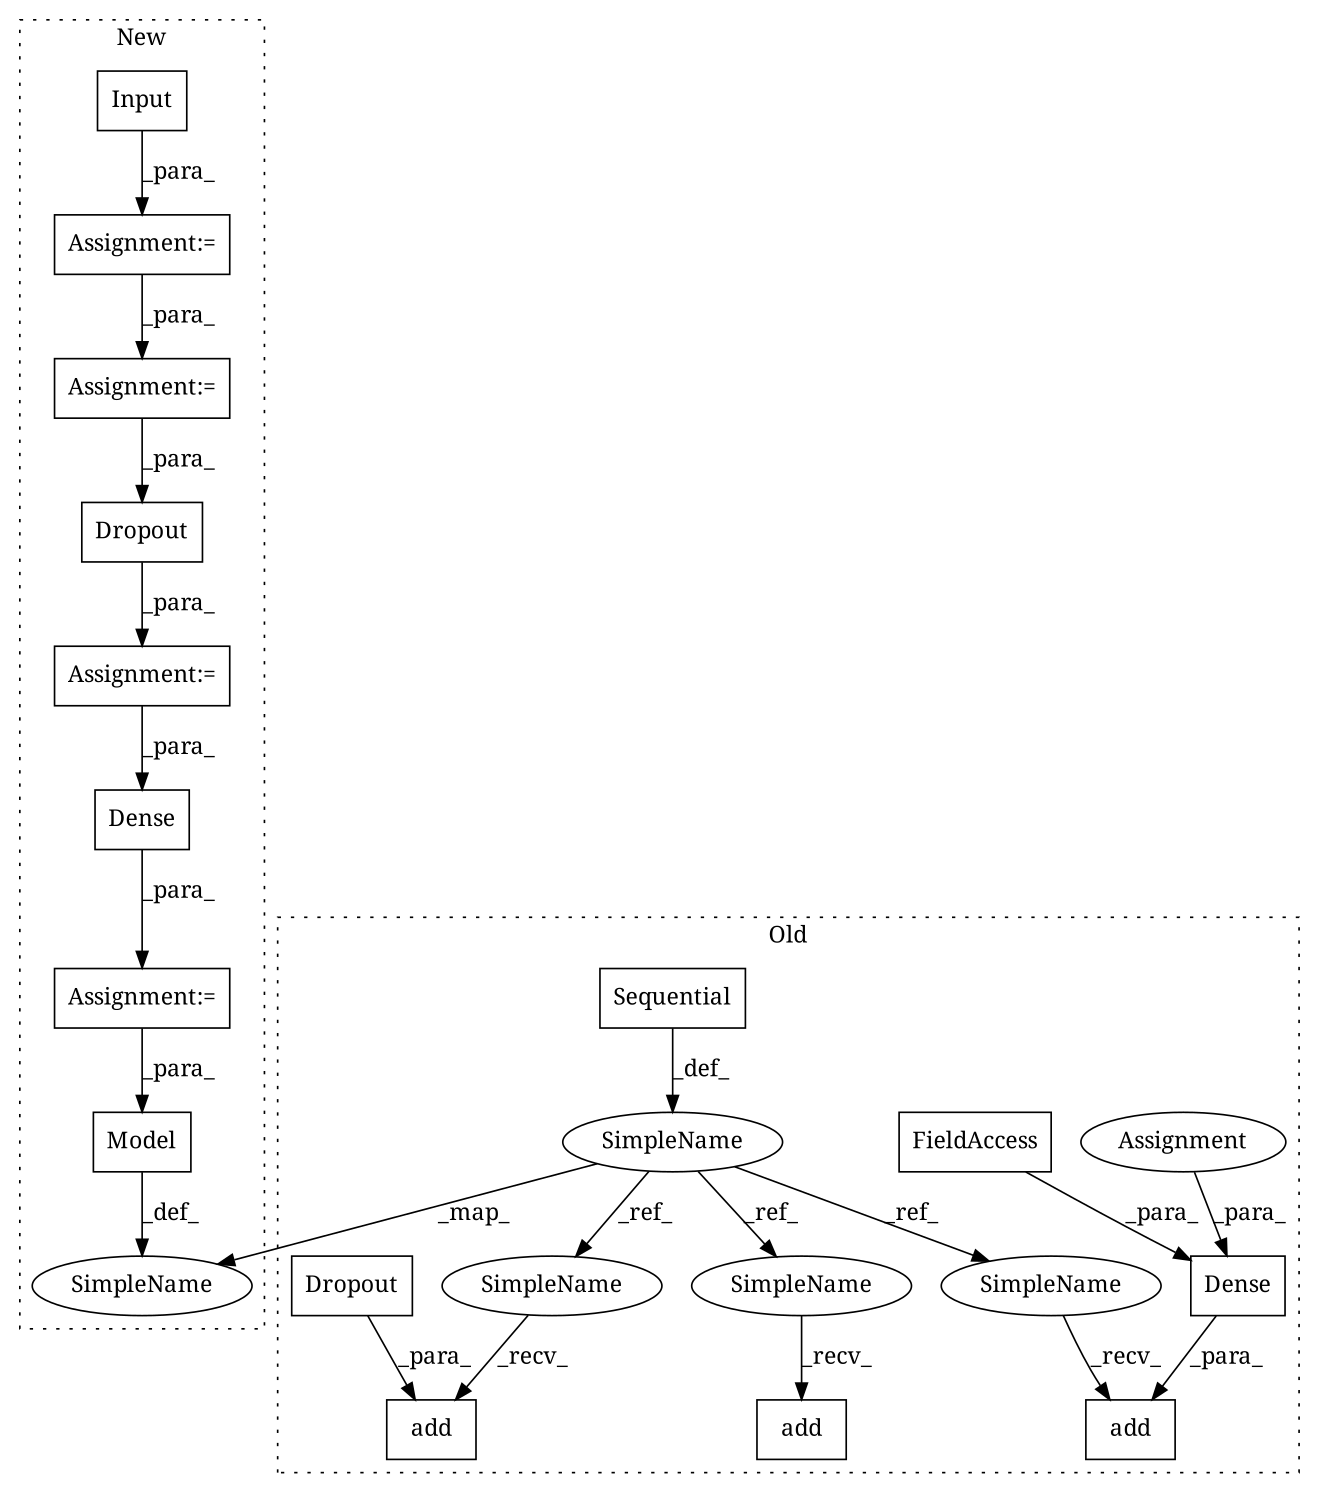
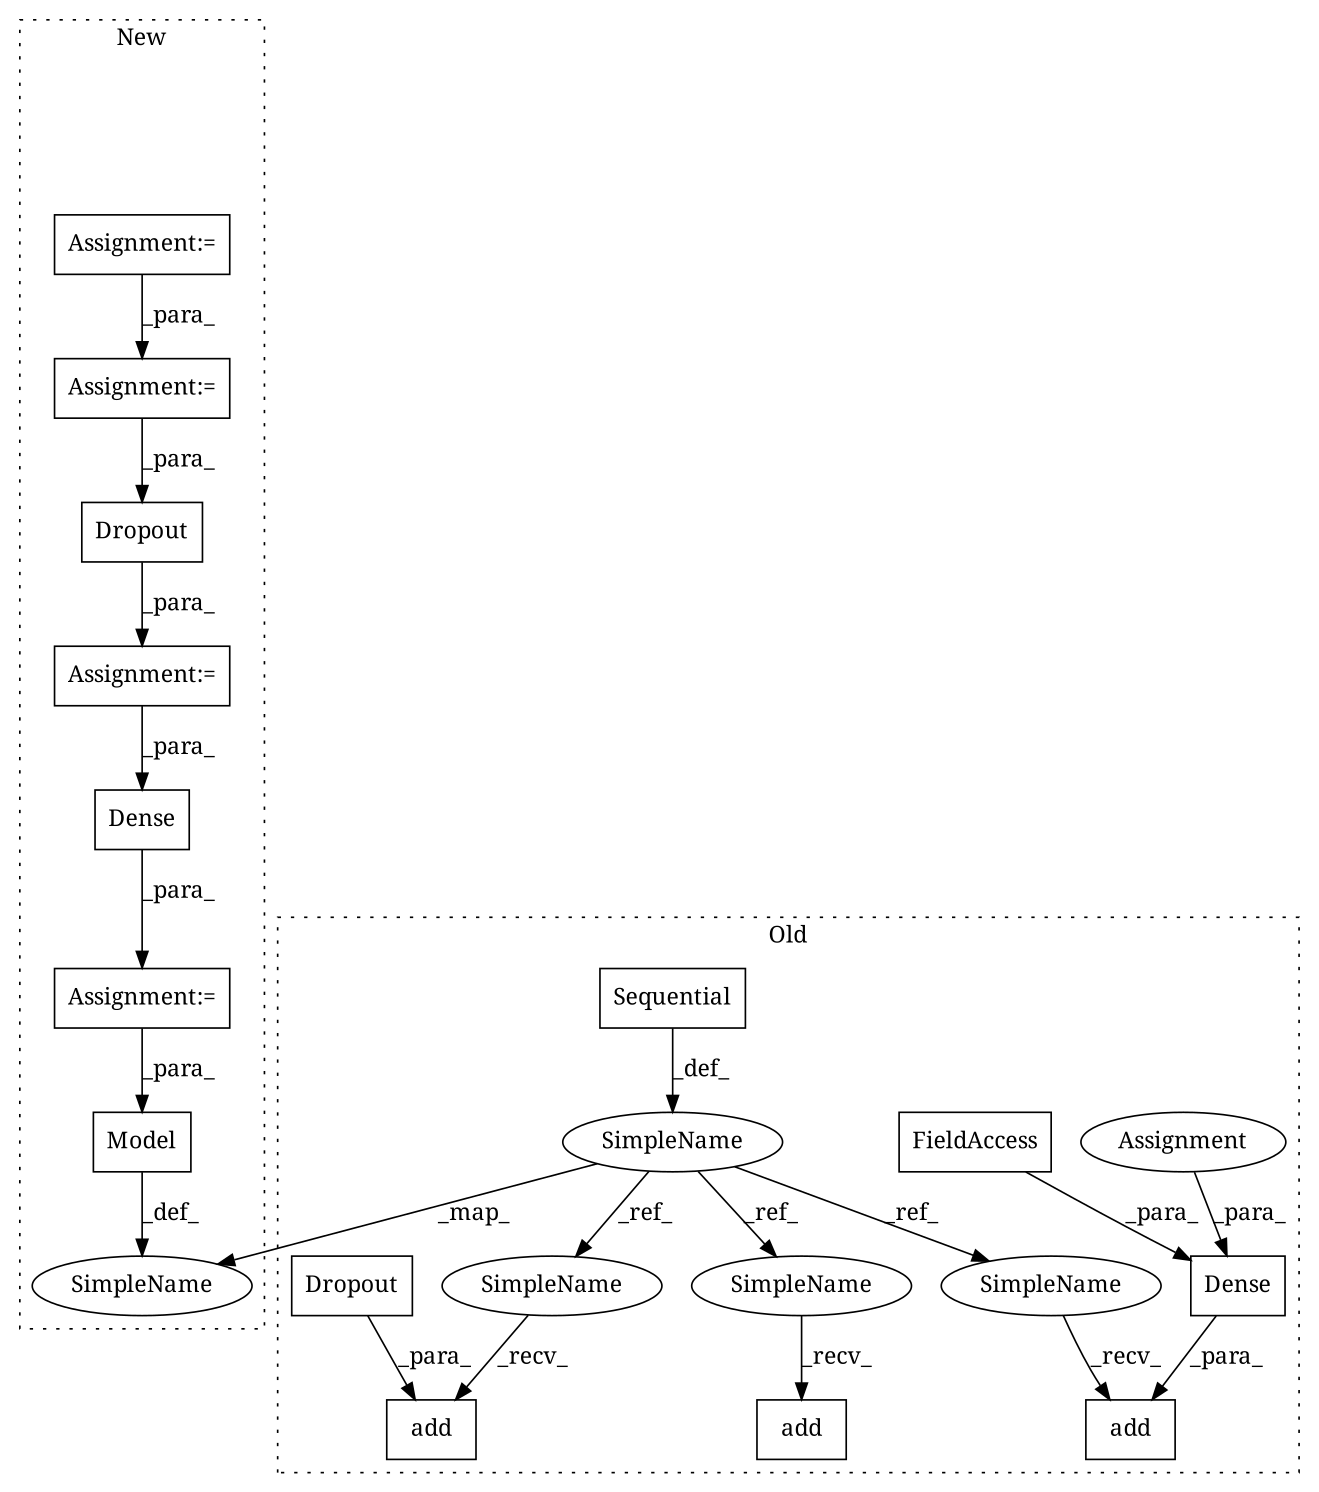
(142, 101) -> none
